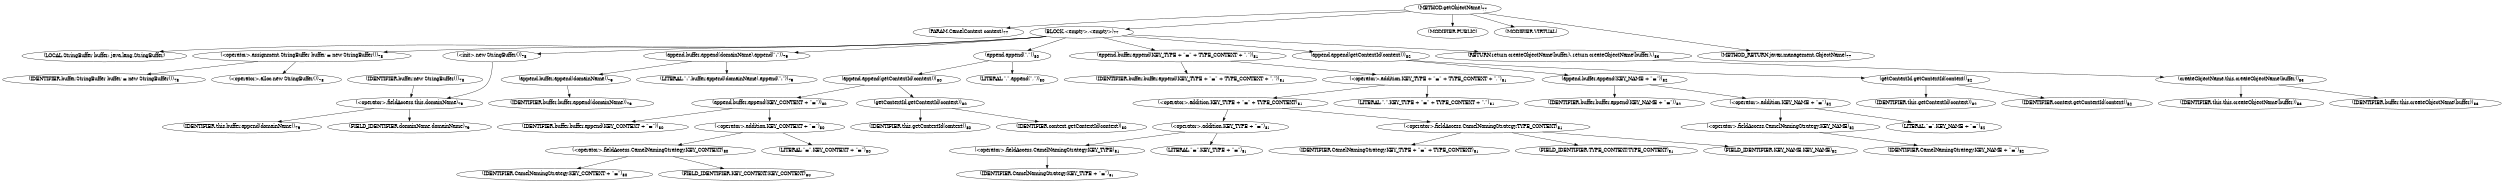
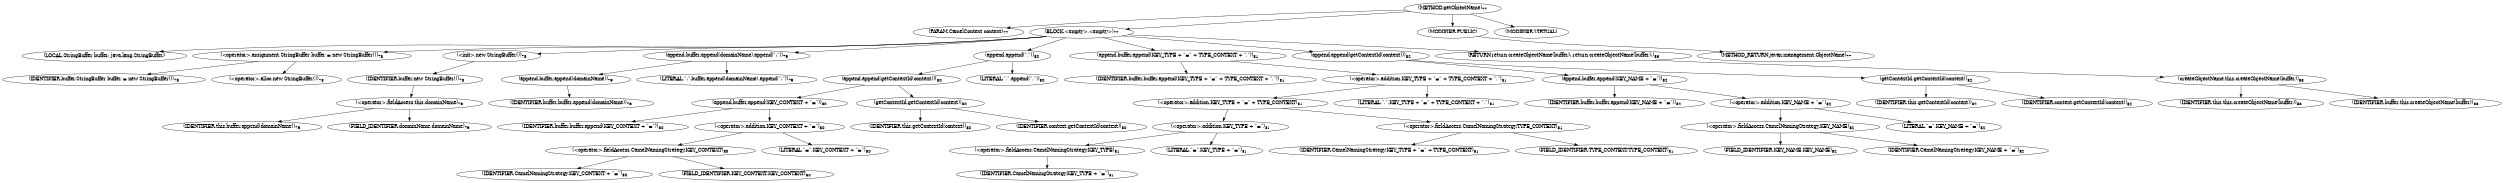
(1615, 32) -> (1599, 46)
(480, 89) -> (455, 67)
(1634, 139) -> (1780, 137)
